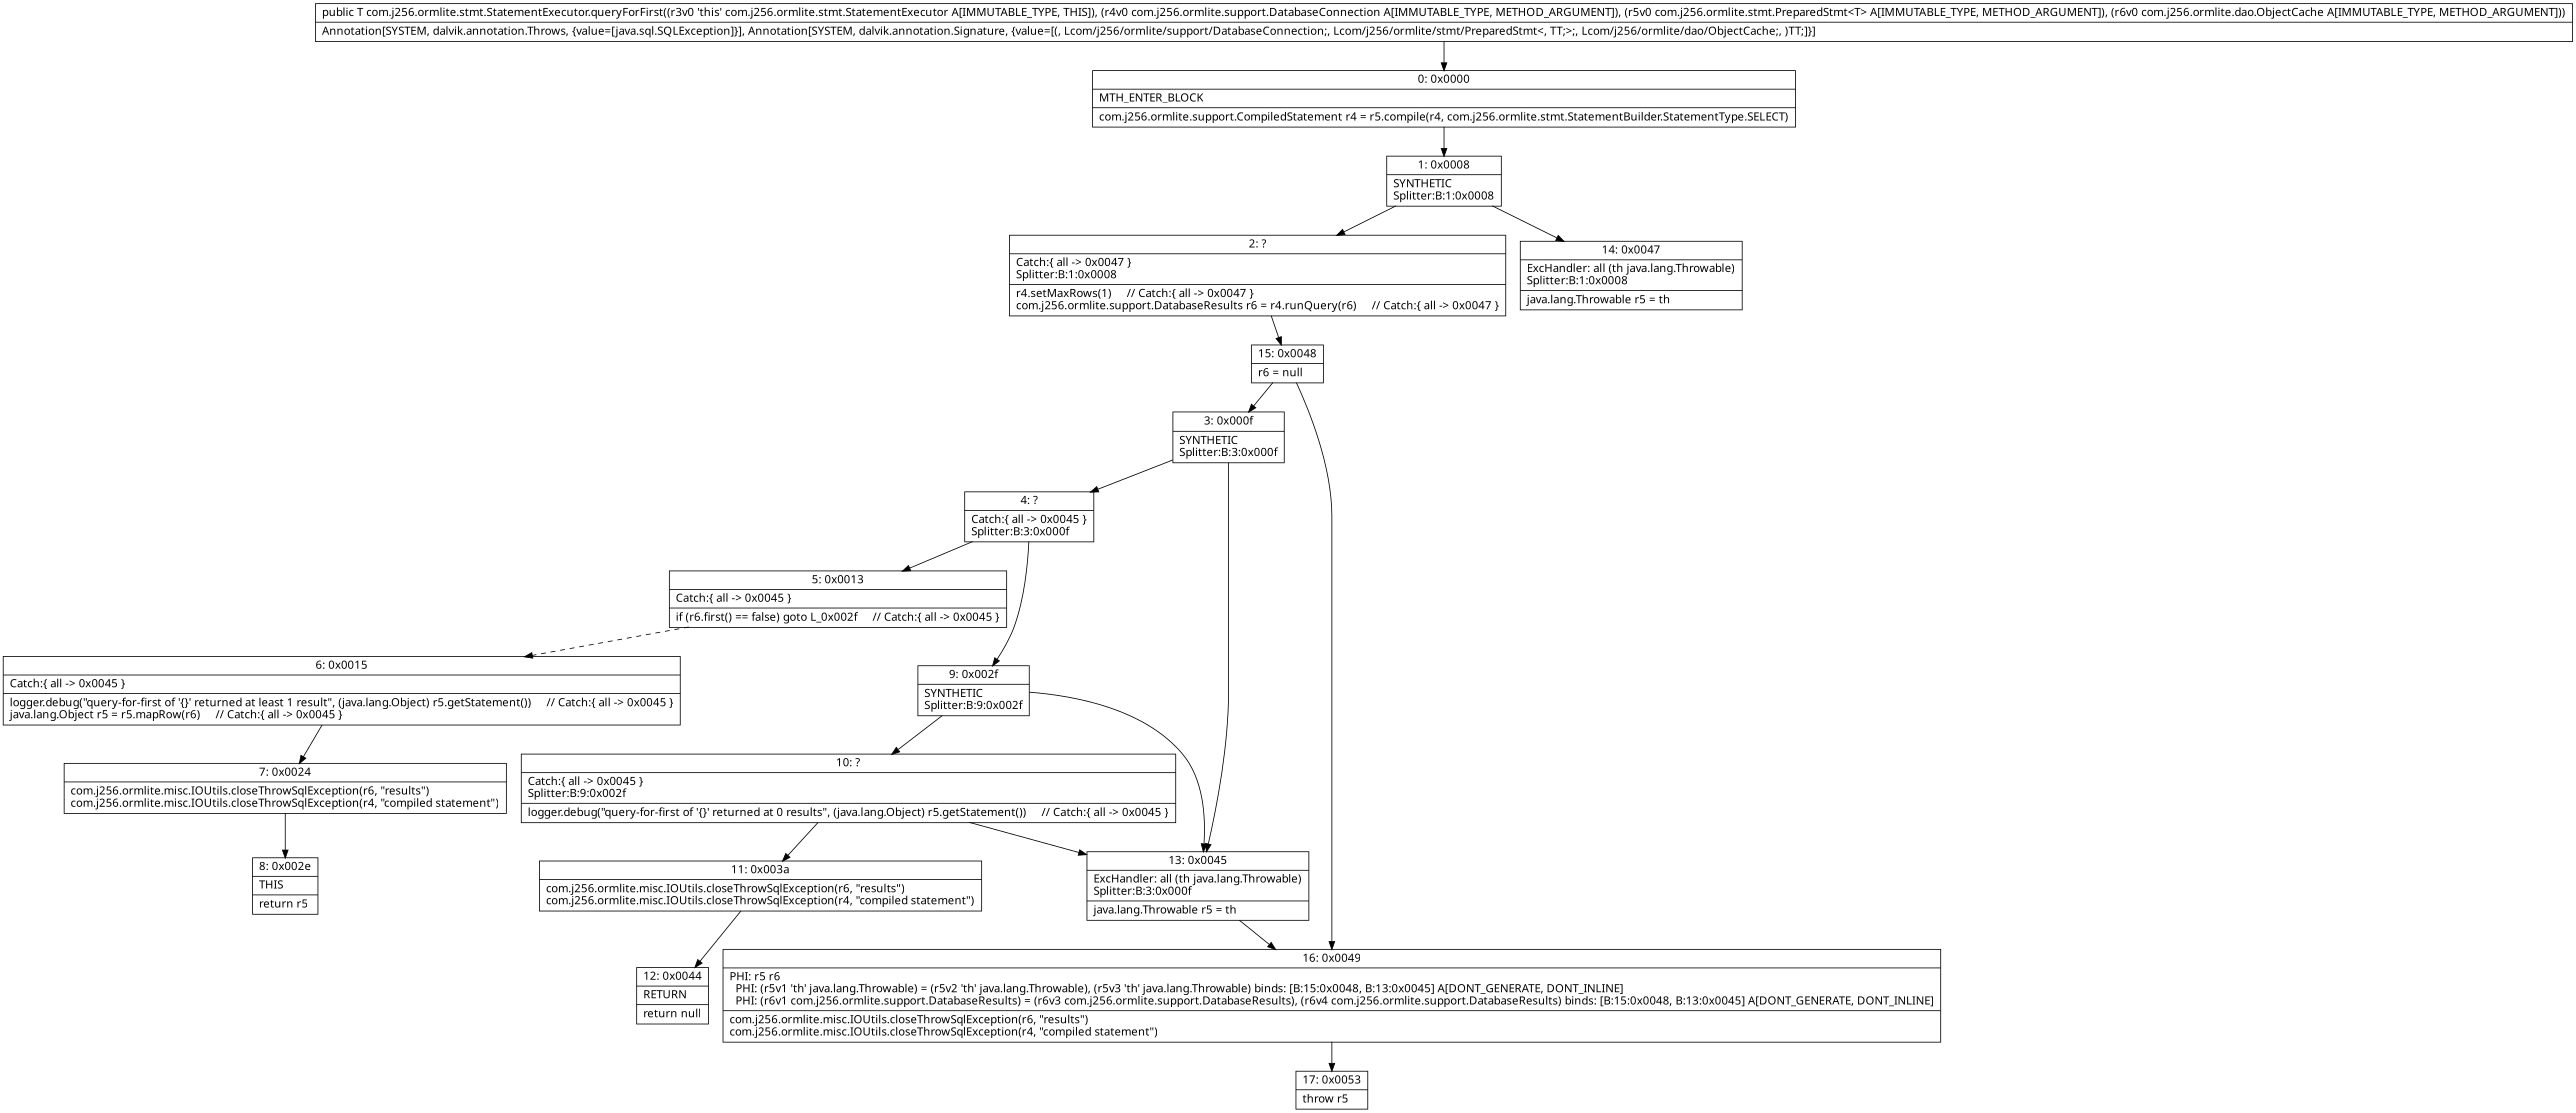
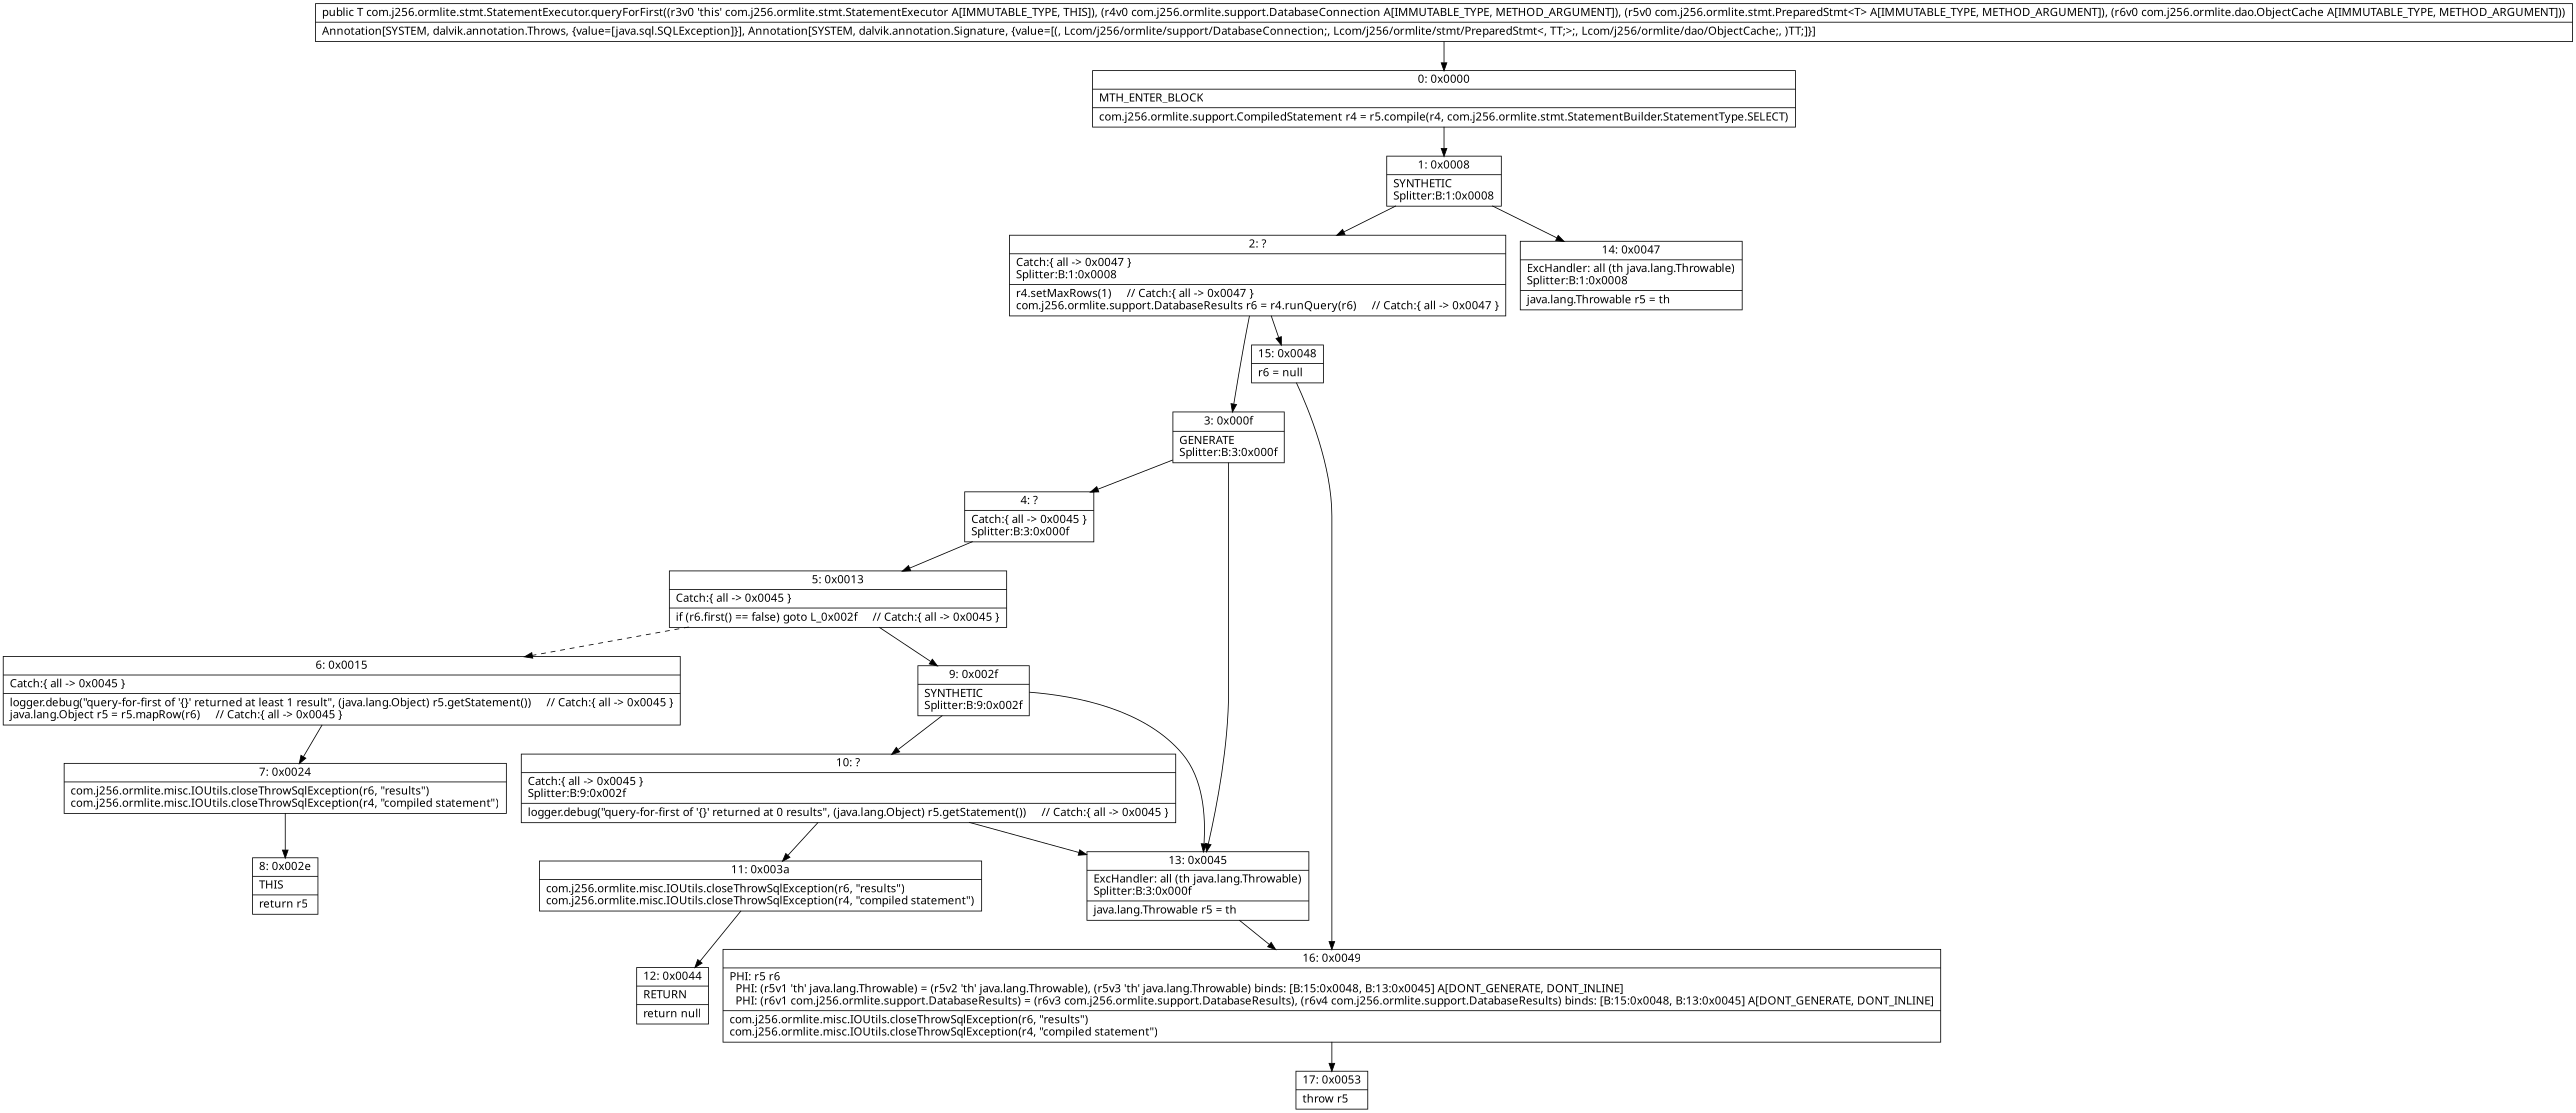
(1263, 394) -> (1241, 360)
(1209, 441) -> (1207, 441)
(1021, 603) -> (905, 644)
